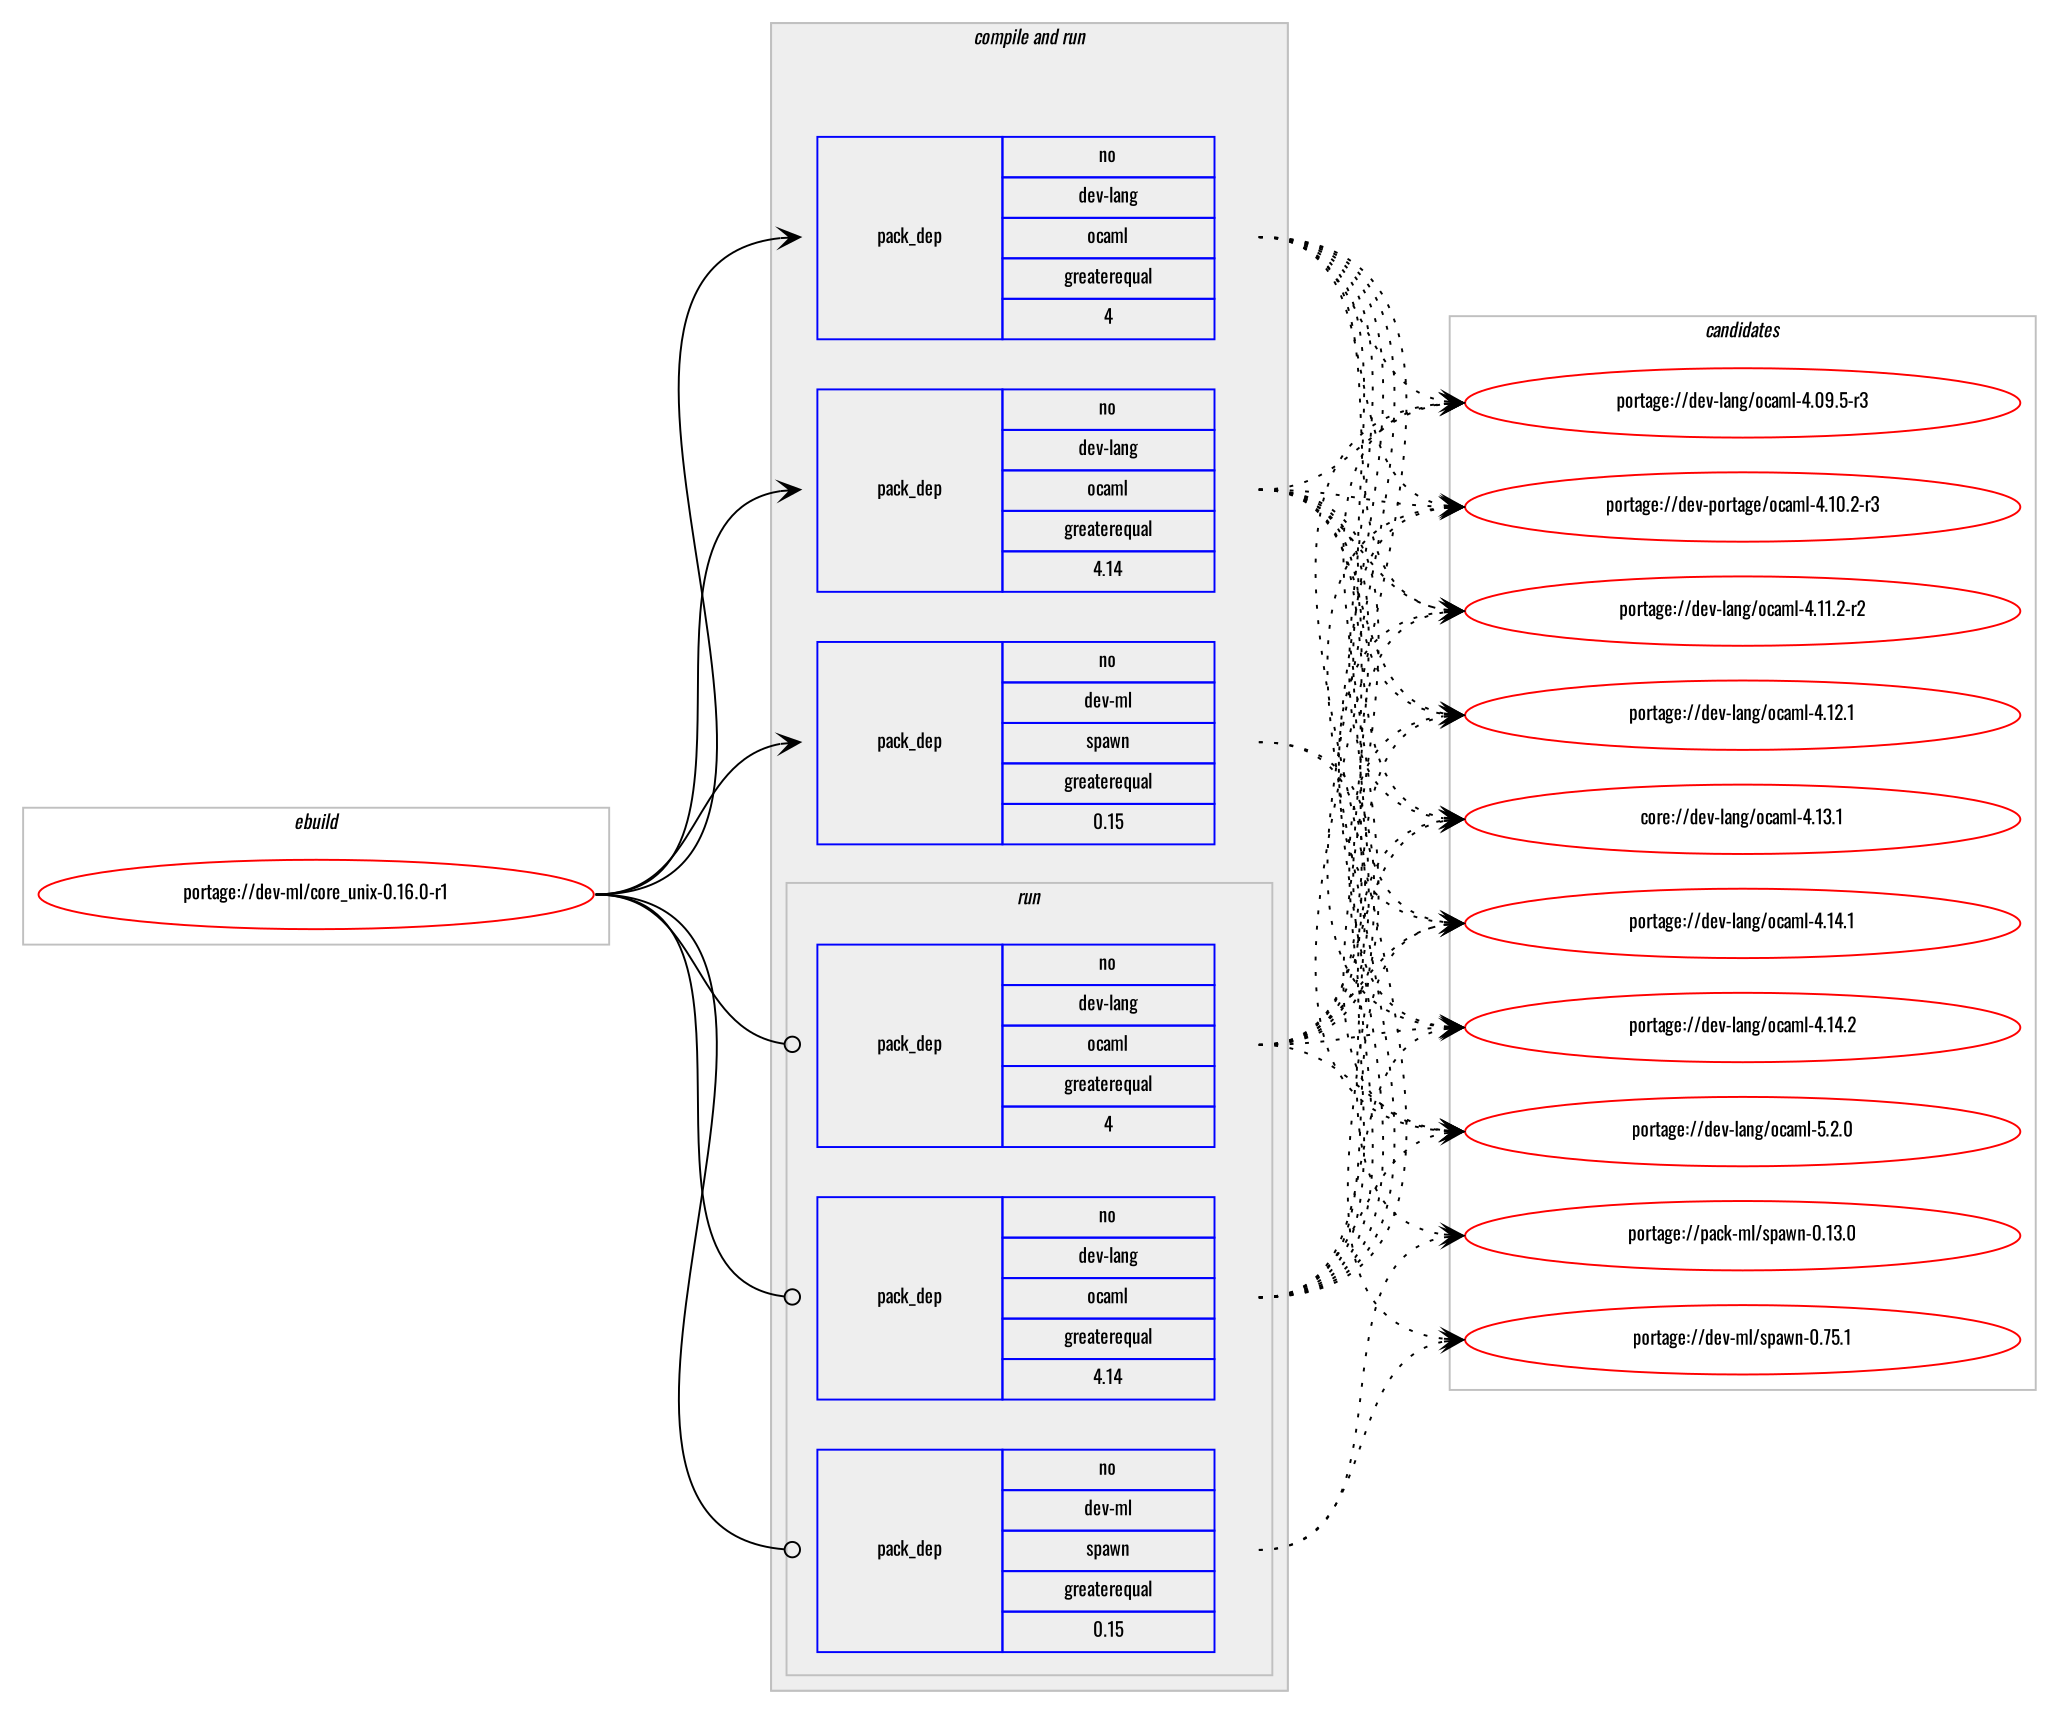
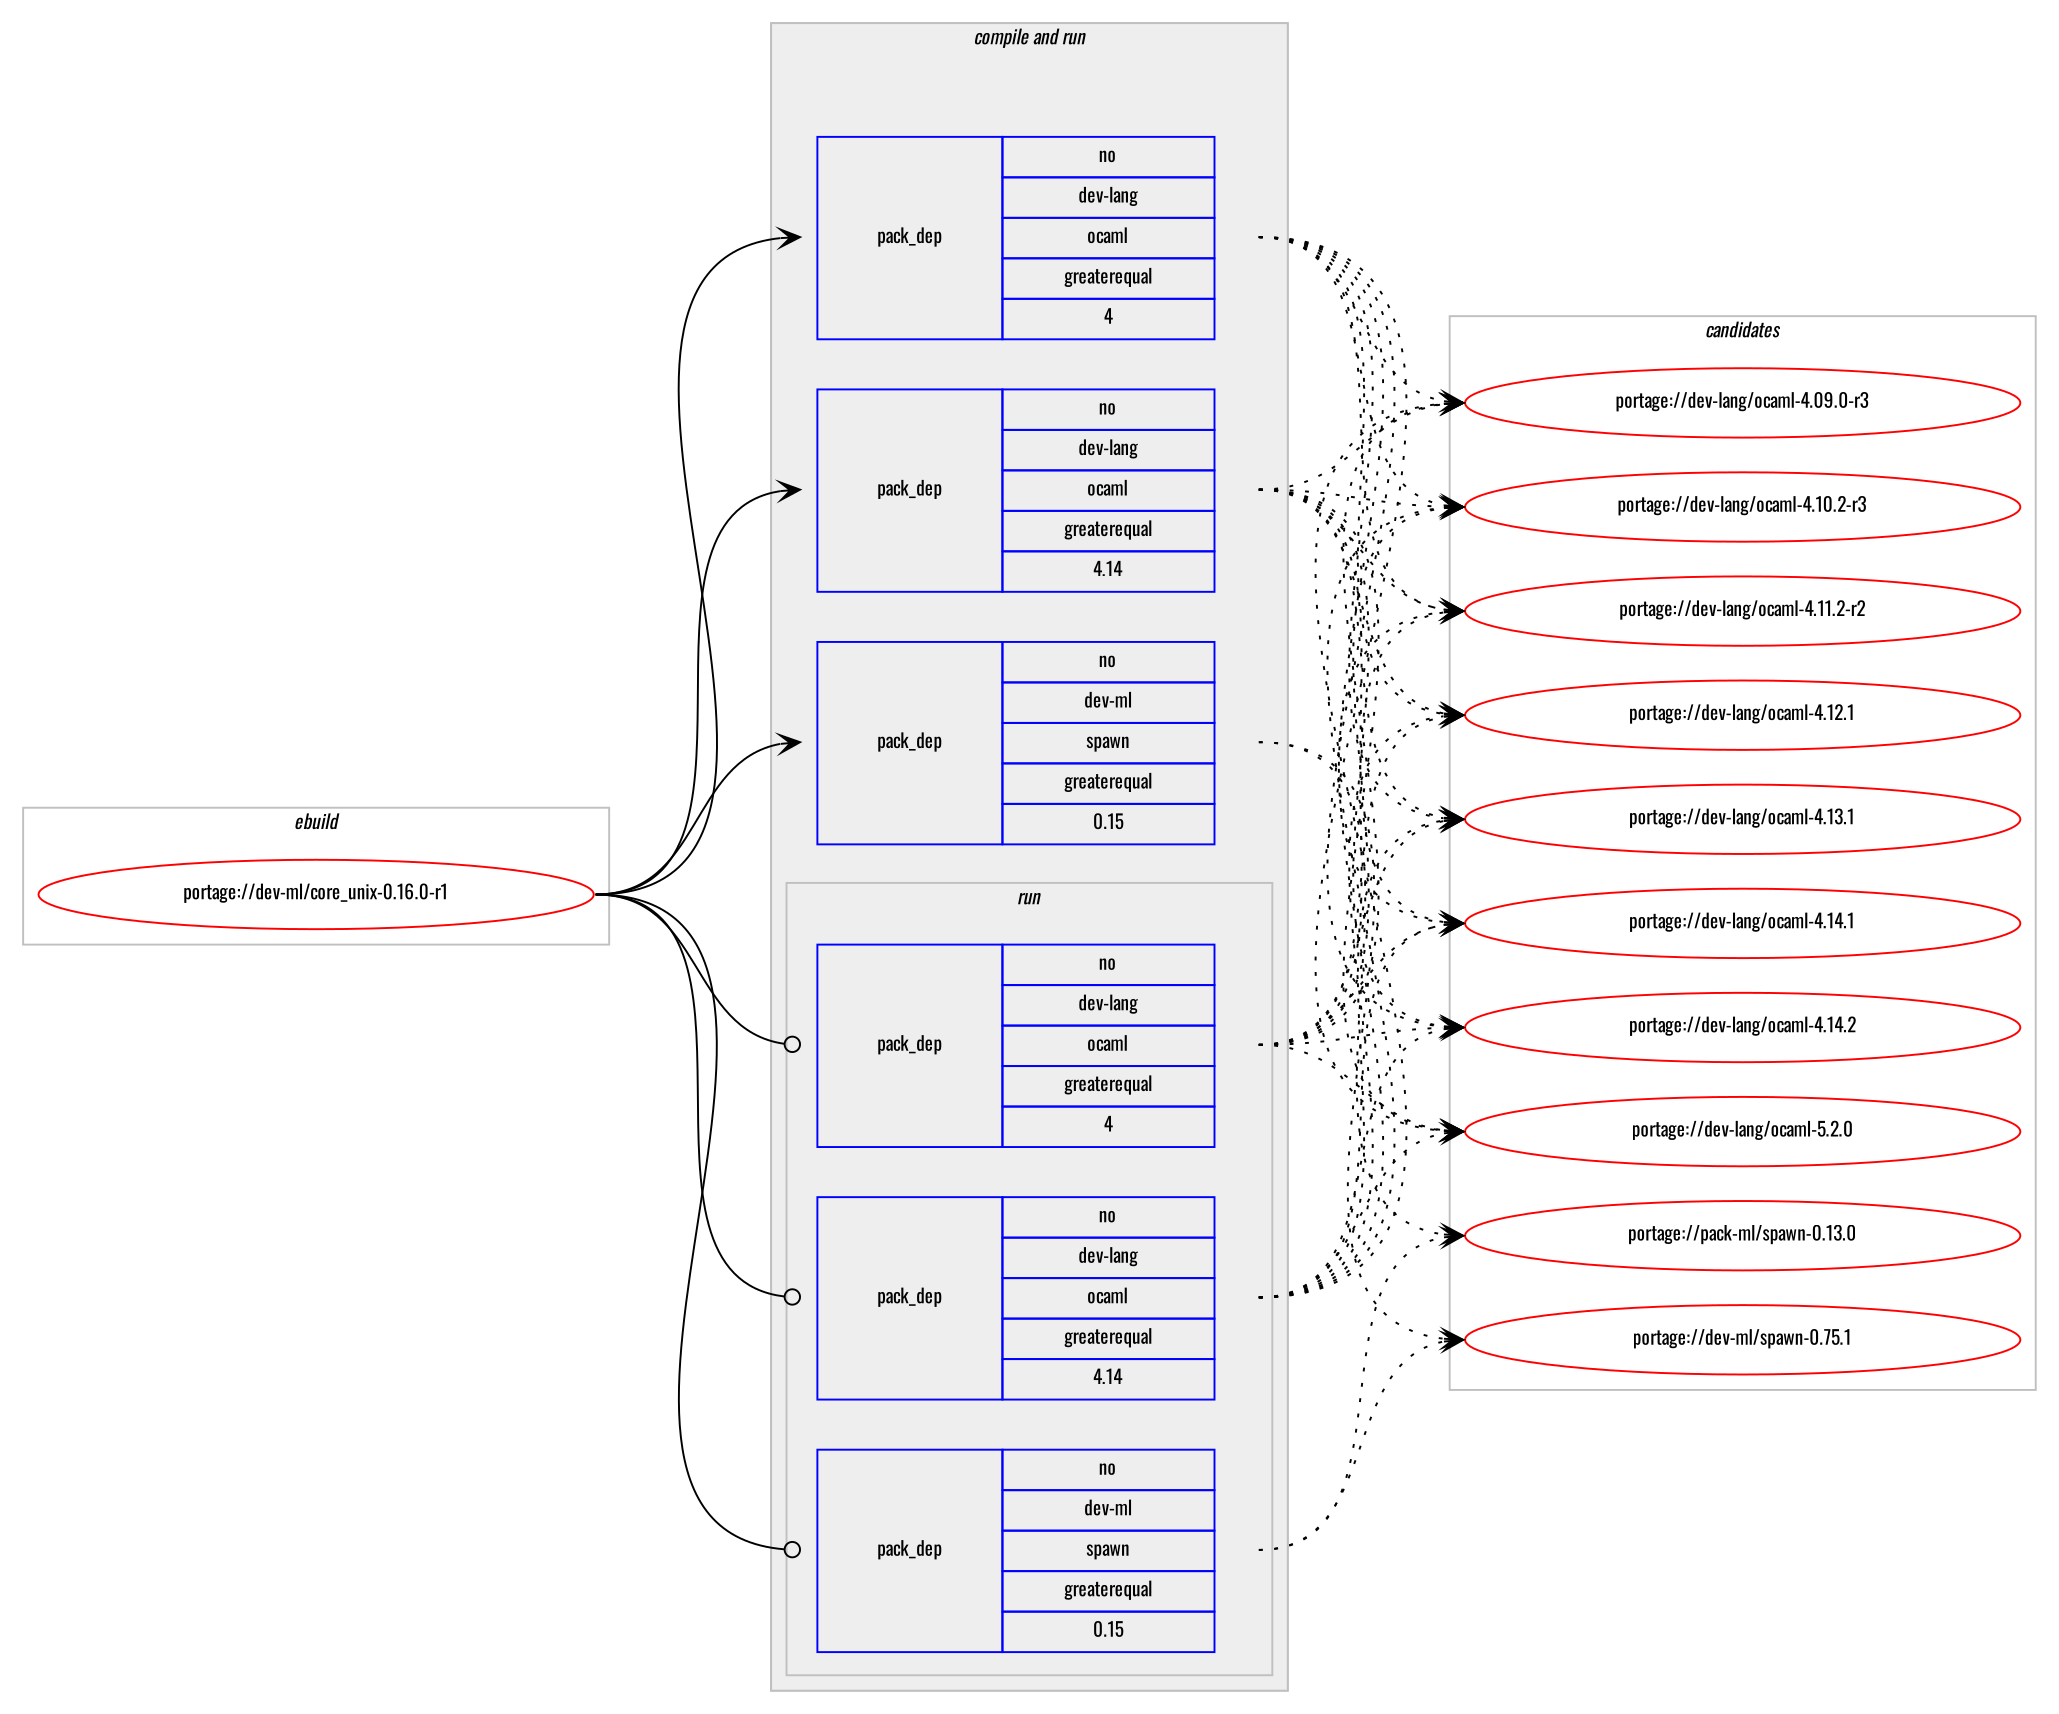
(1743, 403) -> (1743, 403)
(1743, 507) -> (1743, 507)
(1743, 819) -> (1743, 819)
